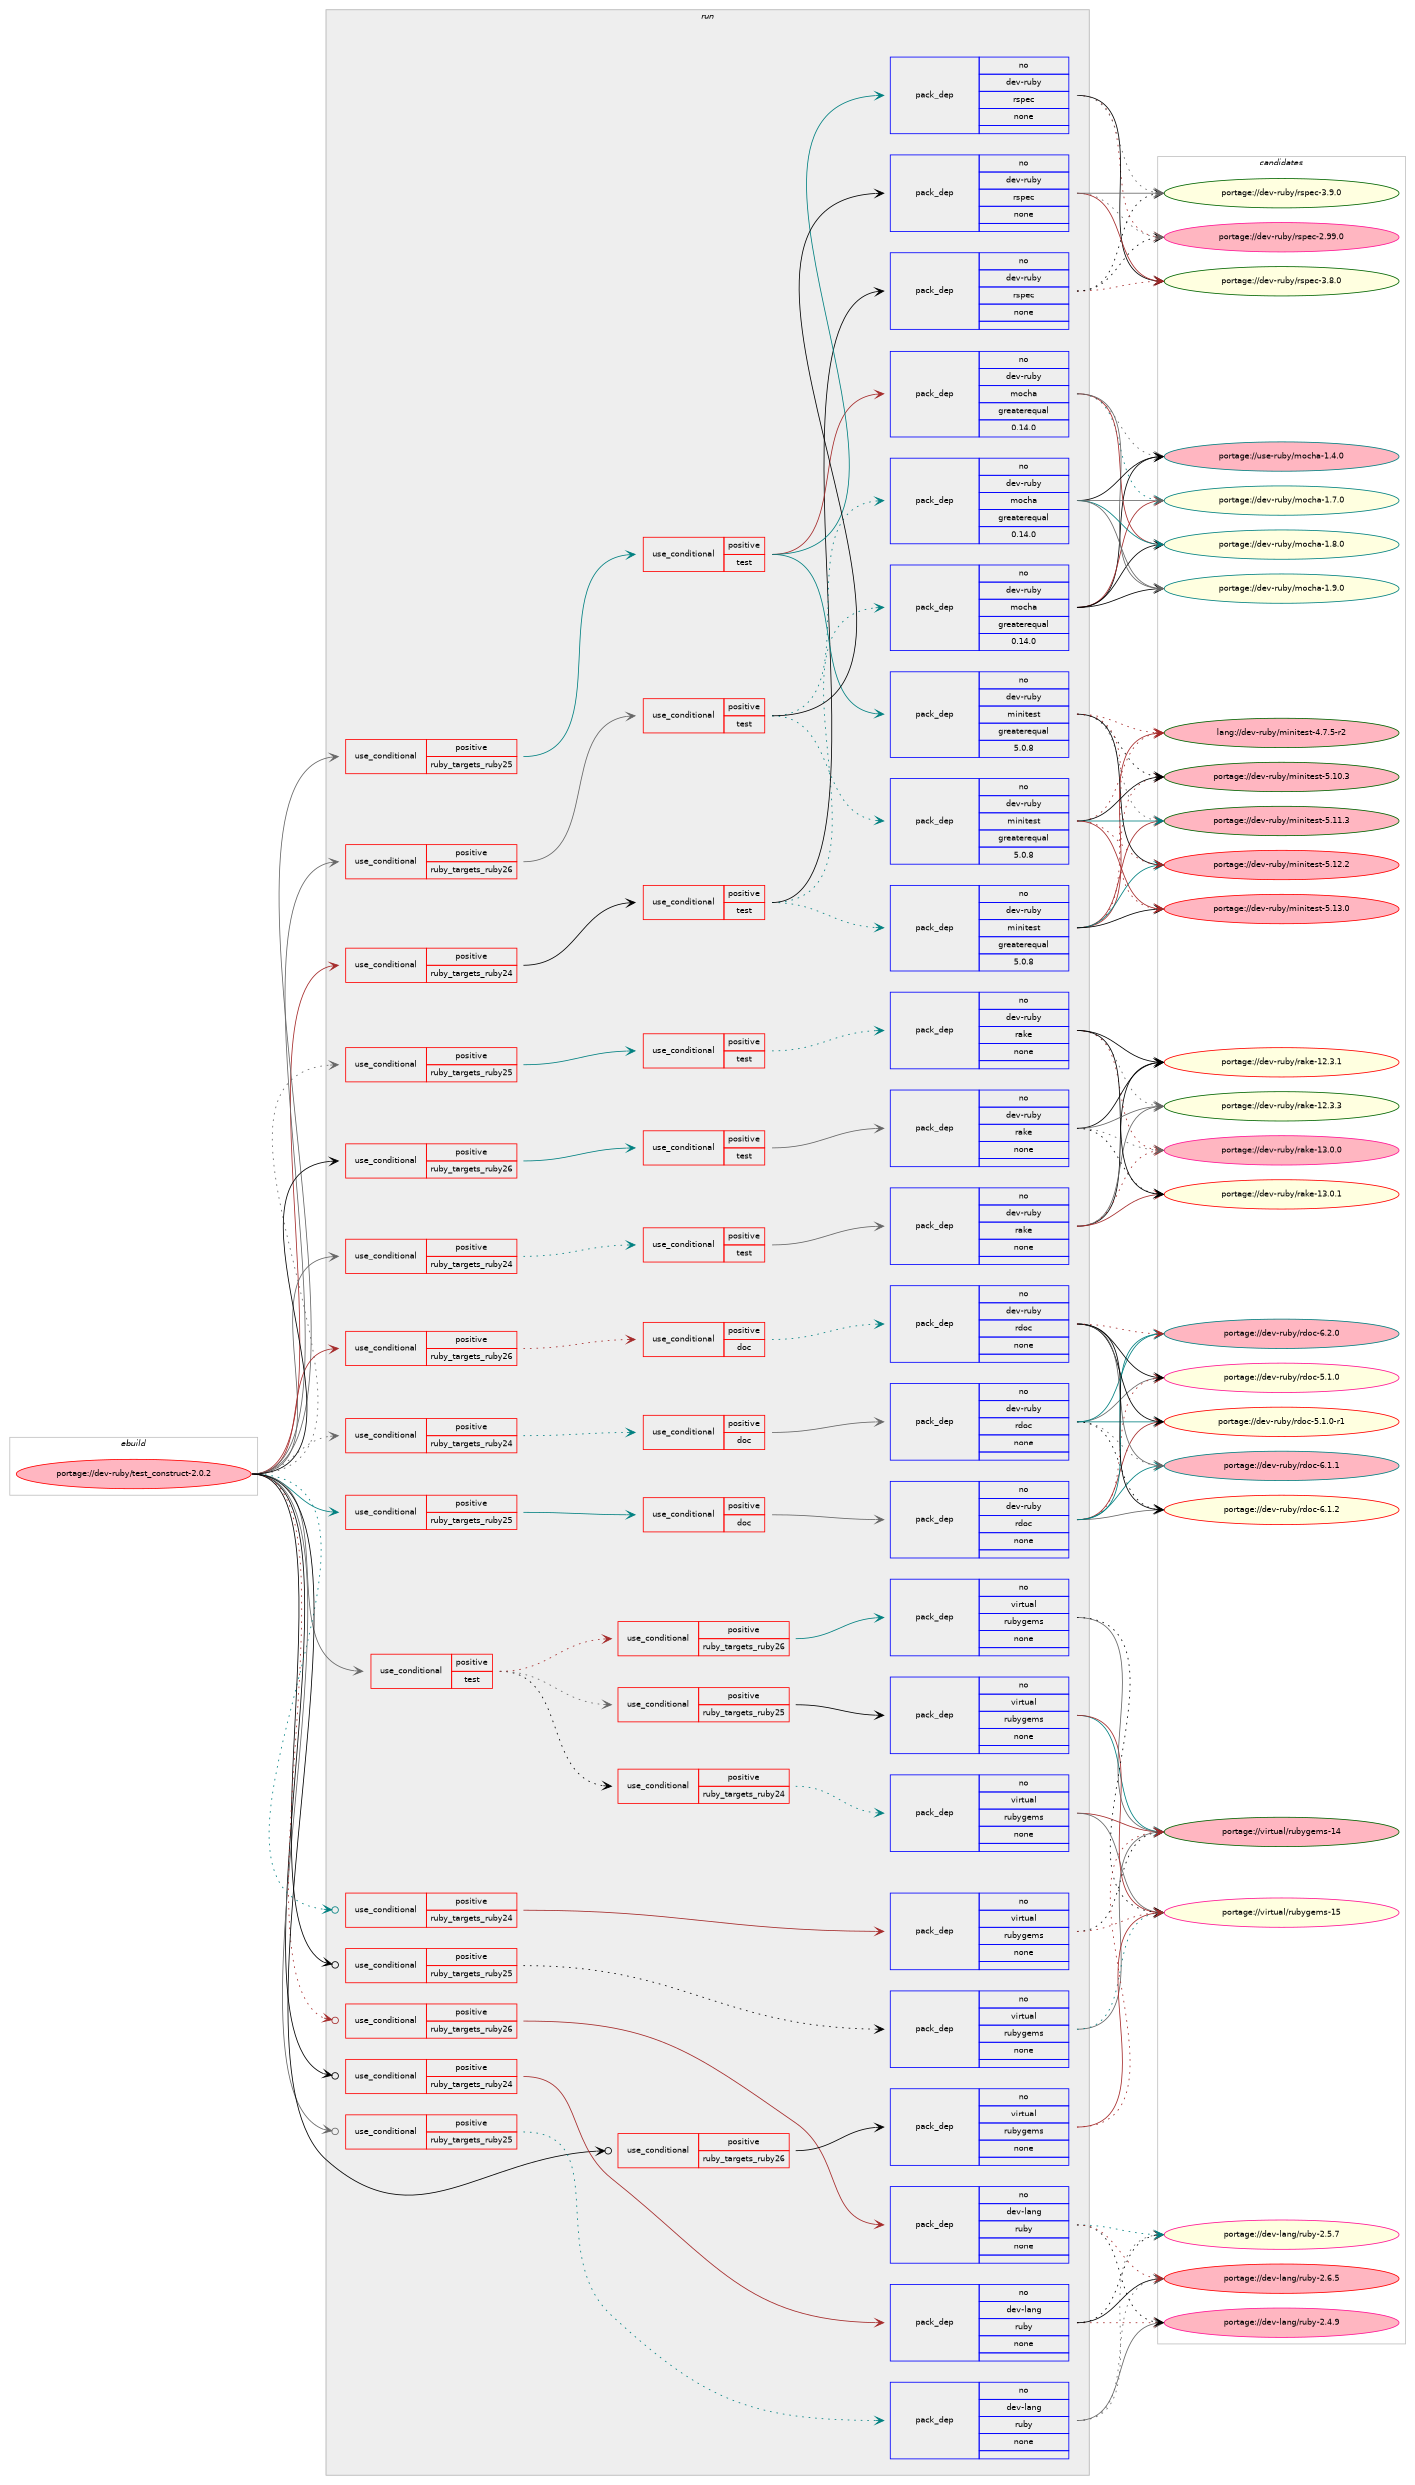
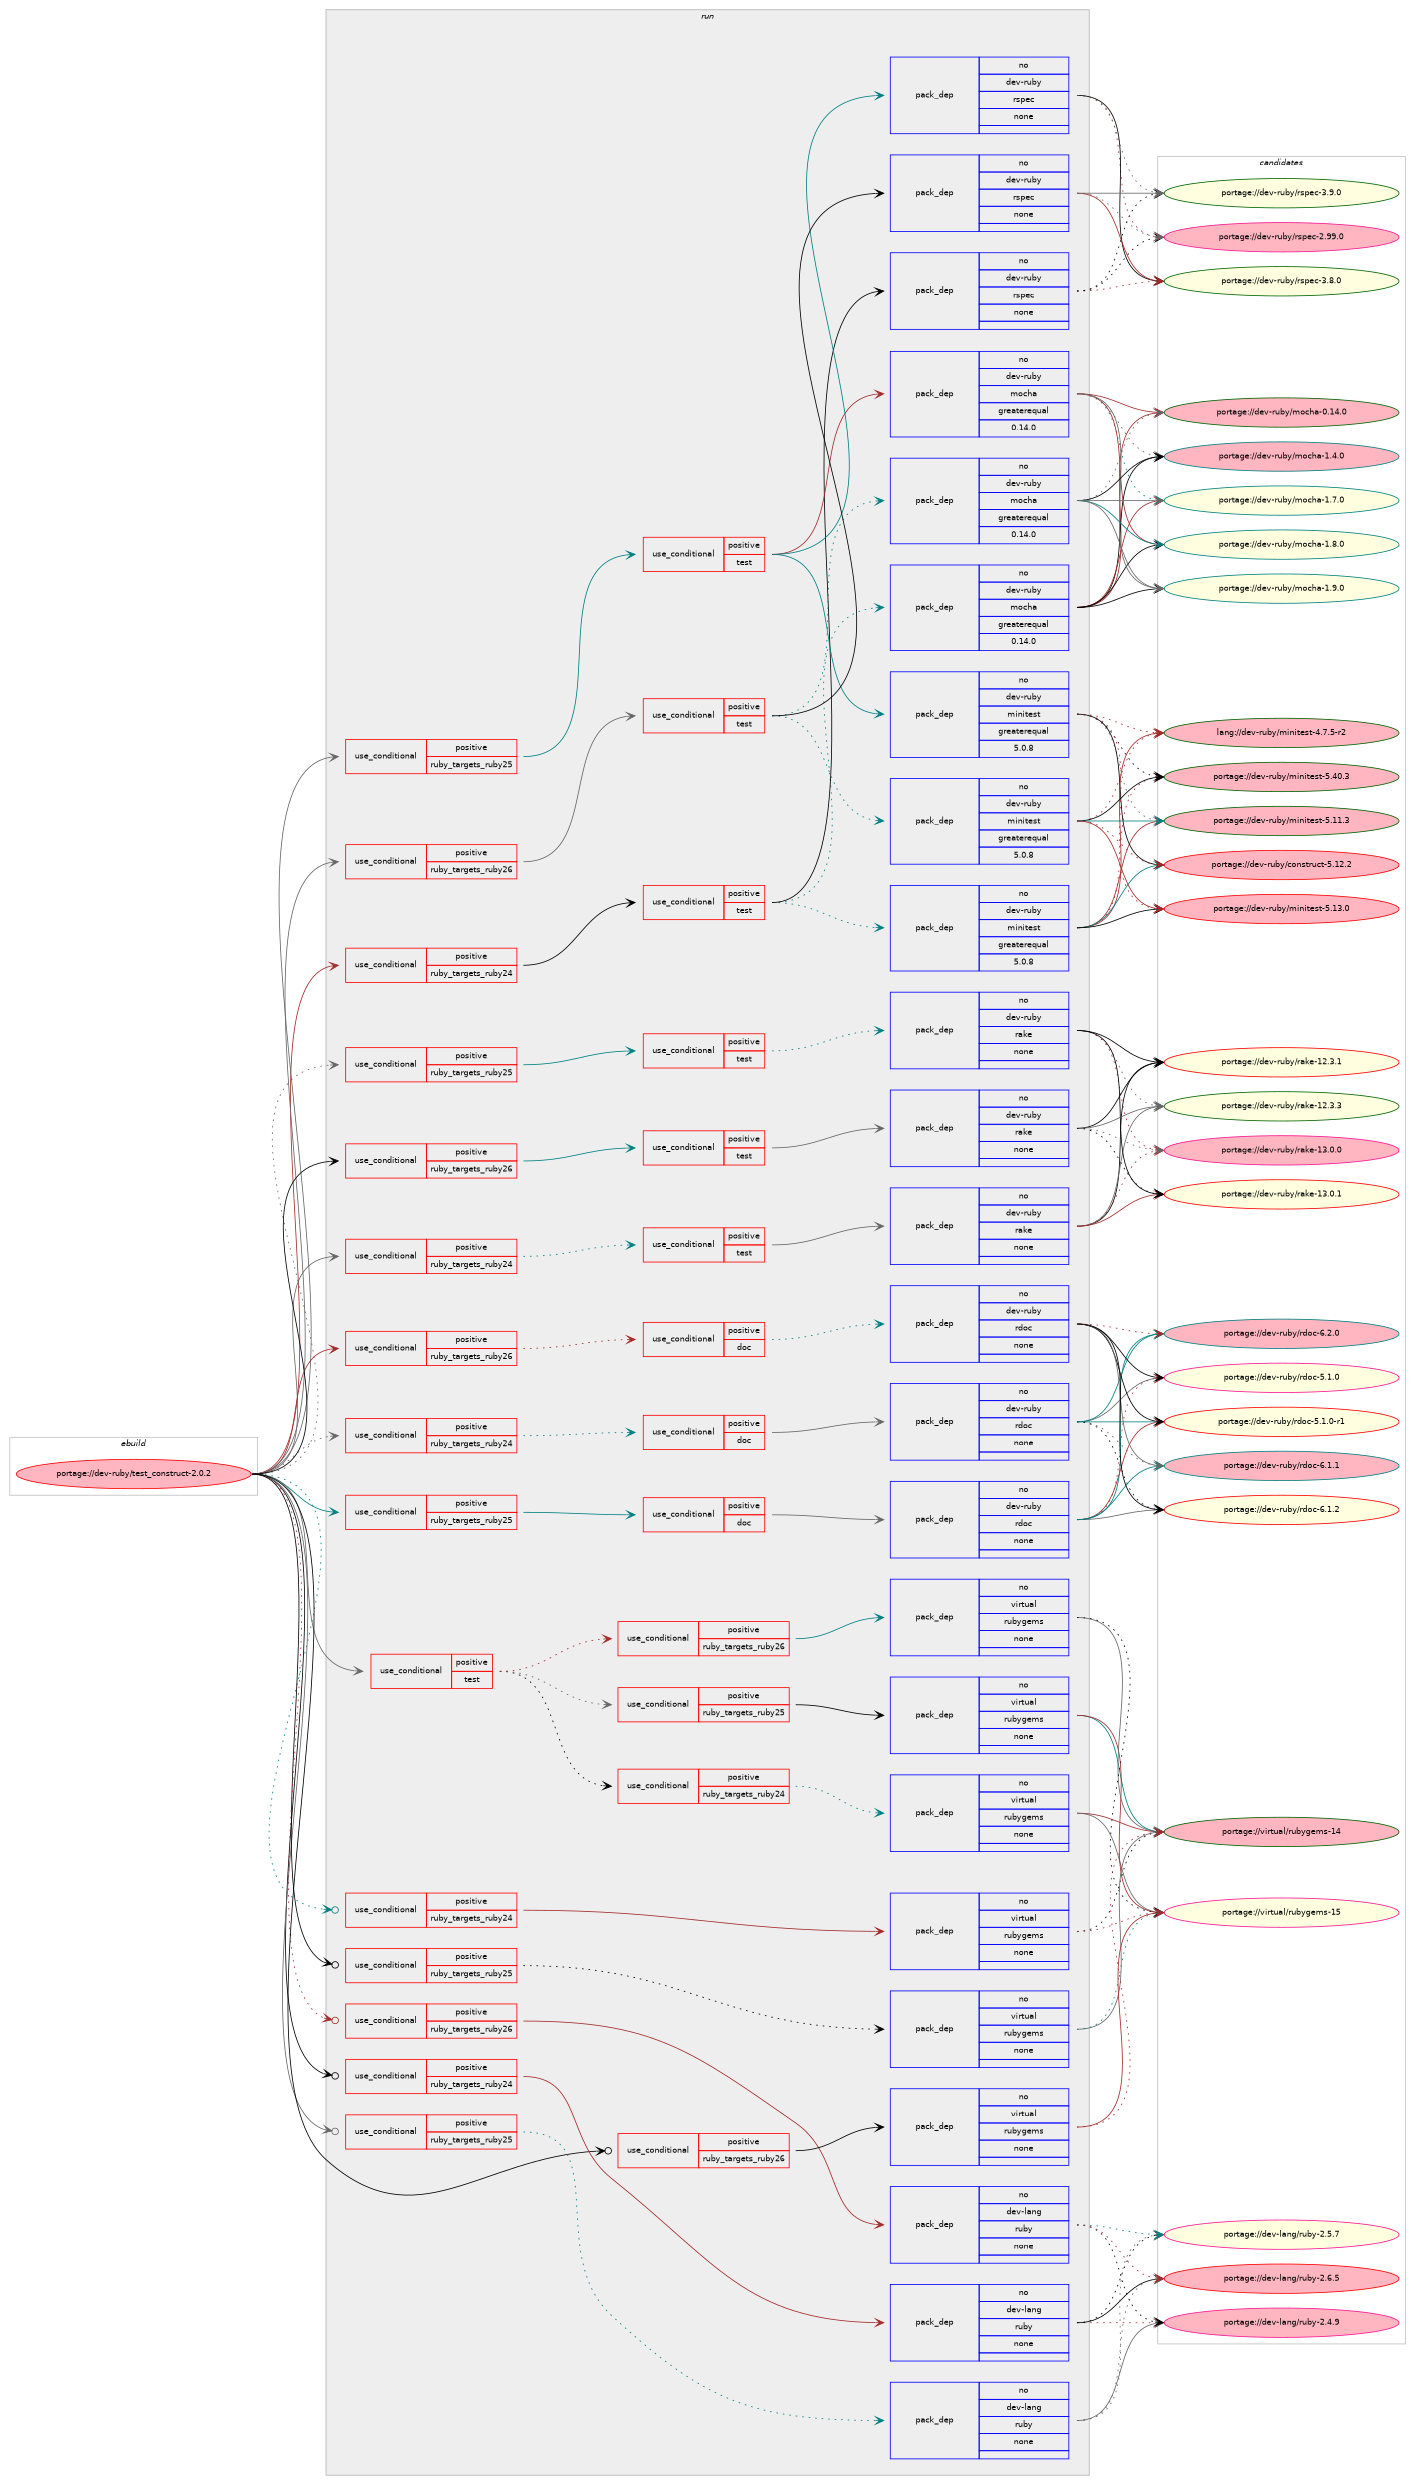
none -> (1282, 413)
(1282, 457) -> (1282, 457)
(1282, 777) -> (1282, 777)
(1282, 865) -> (1282, 865)
